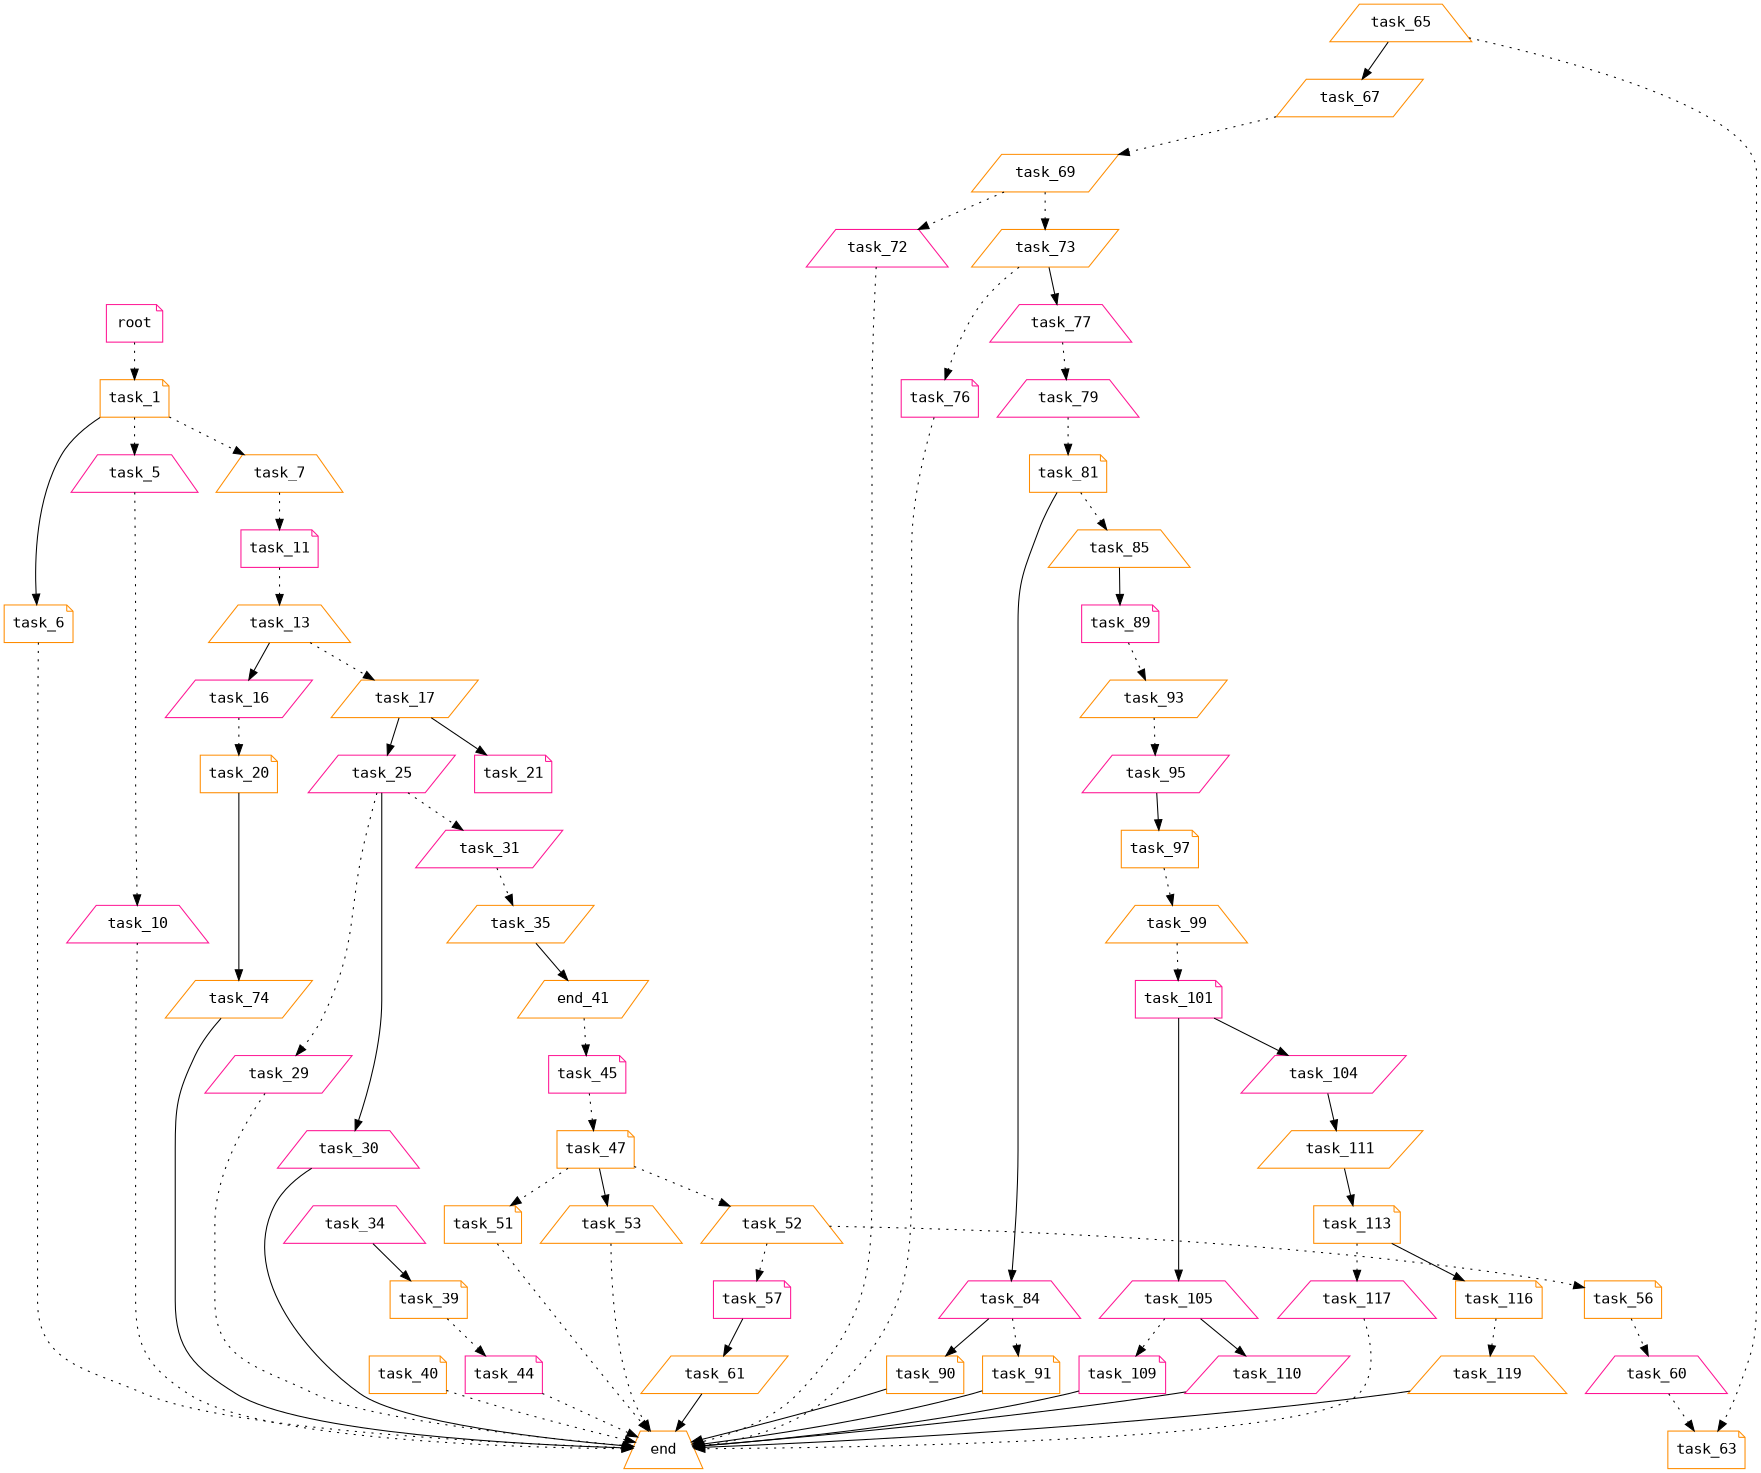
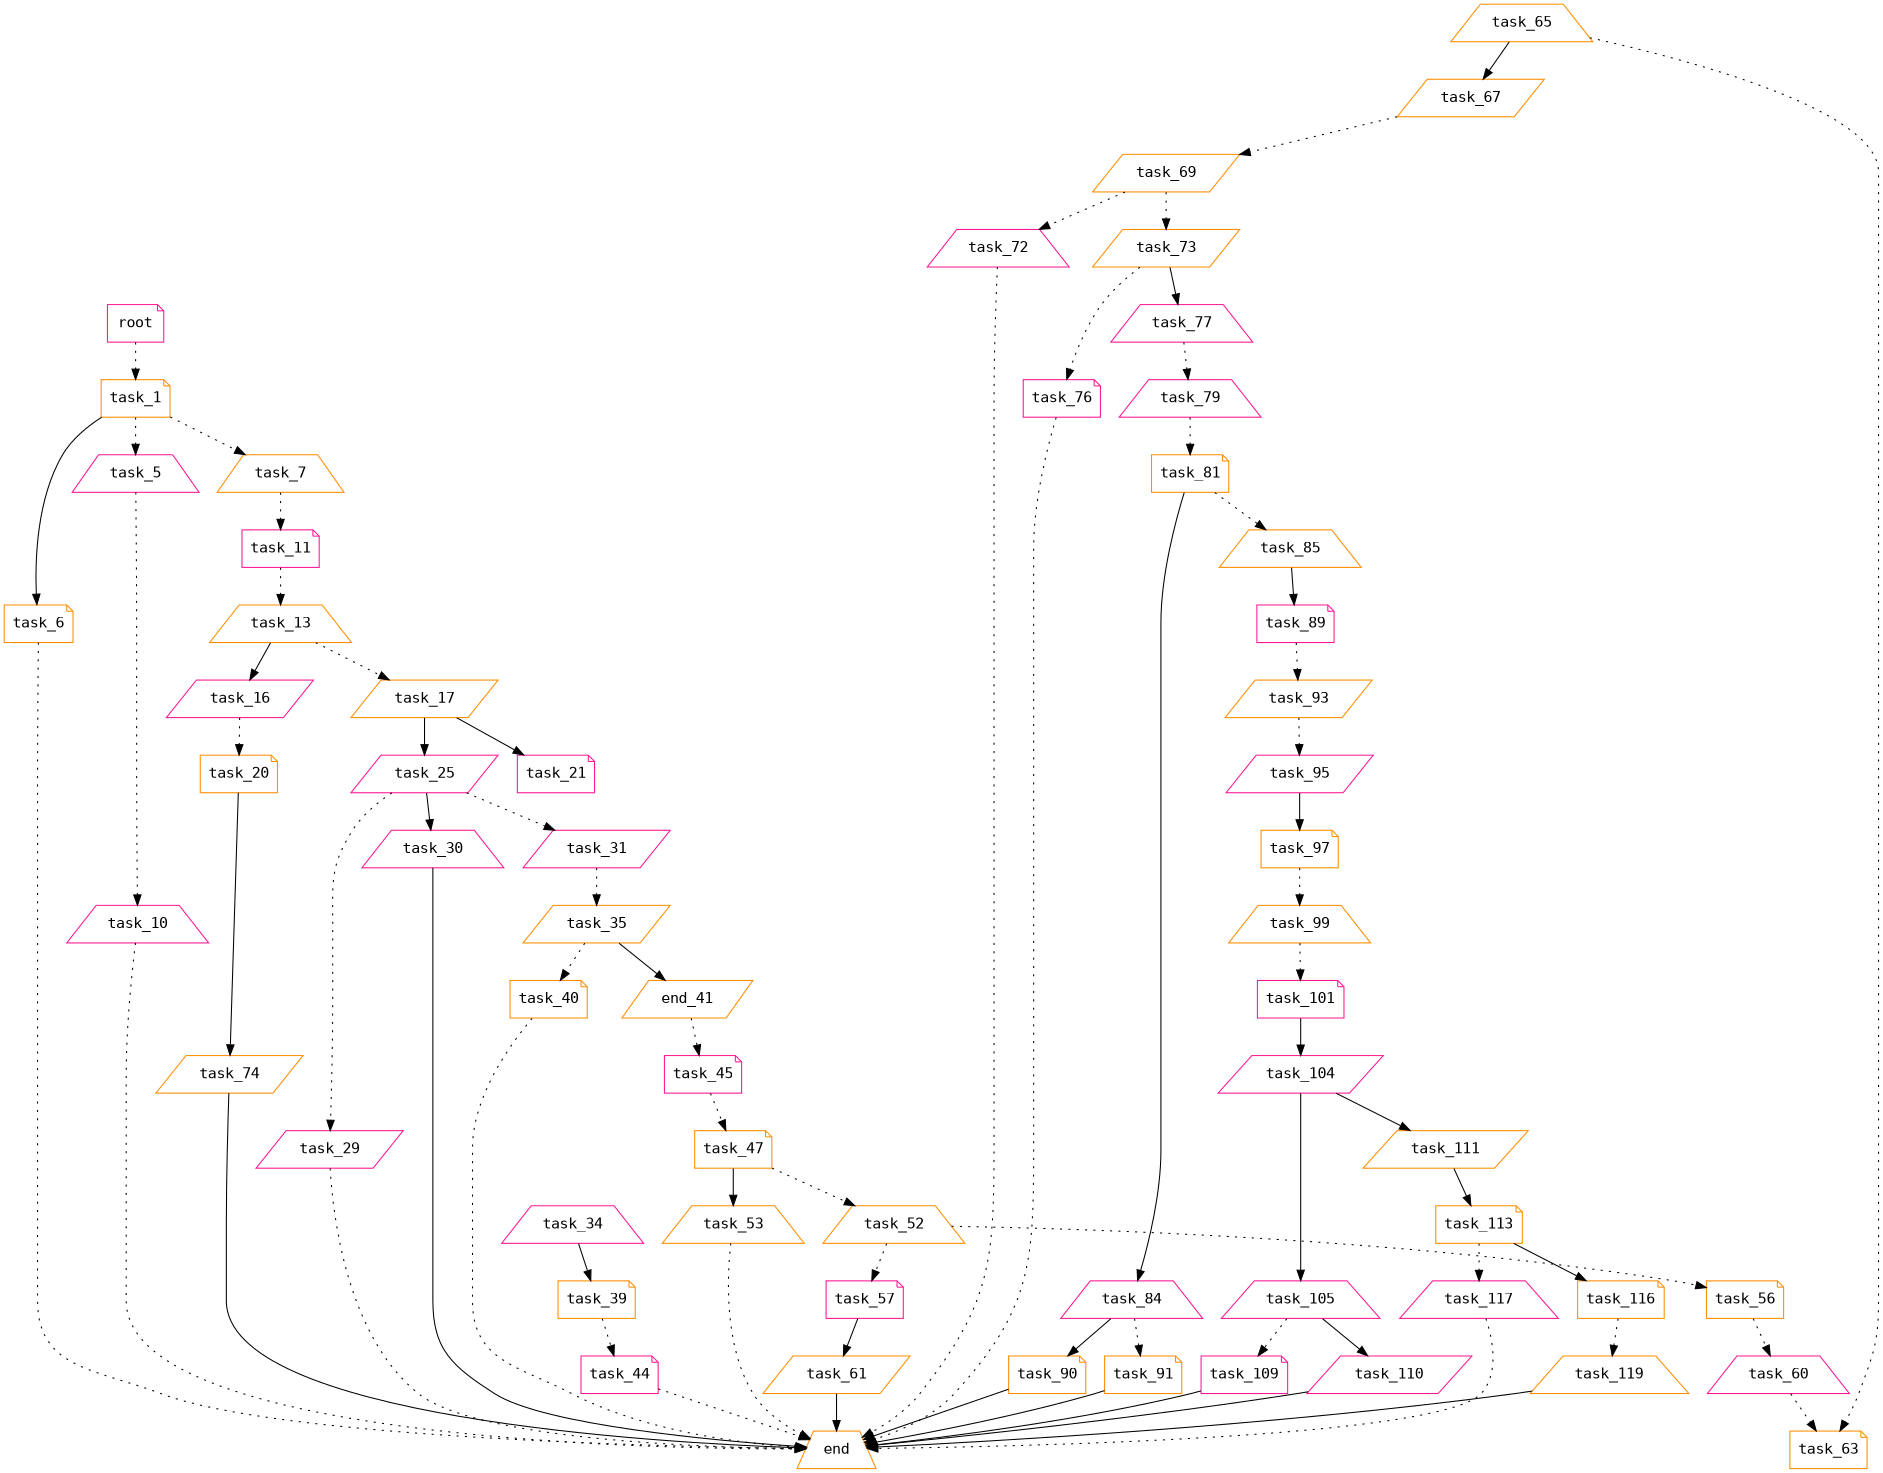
none -> (576, 957)
(1179, 1144) -> (1301, 1182)
(483, 1225) -> none
